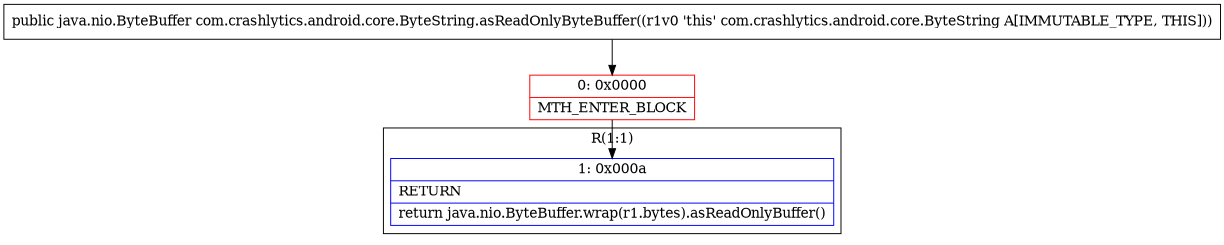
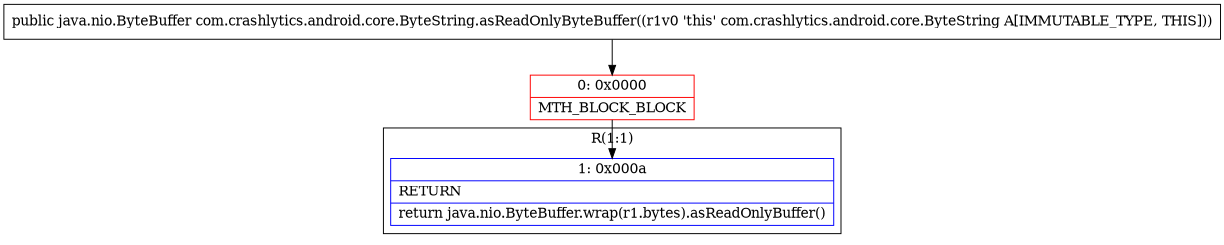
(612, 108) -> (612, 108)
